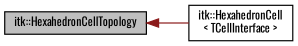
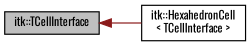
(76, 23) -> (52, 23)
